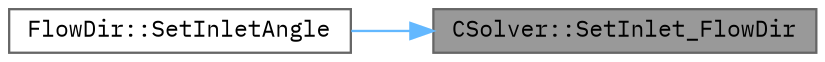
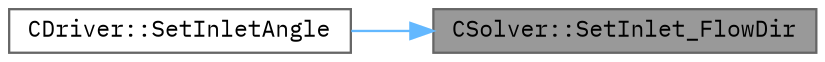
(180, 31) -> (180, 31)
